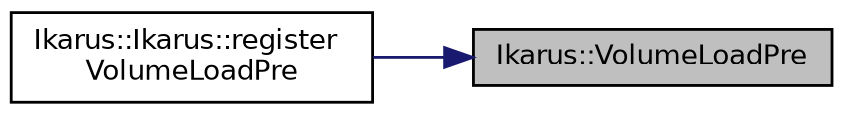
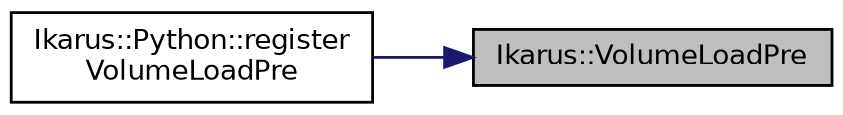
(192, 57) -> (192, 57)
